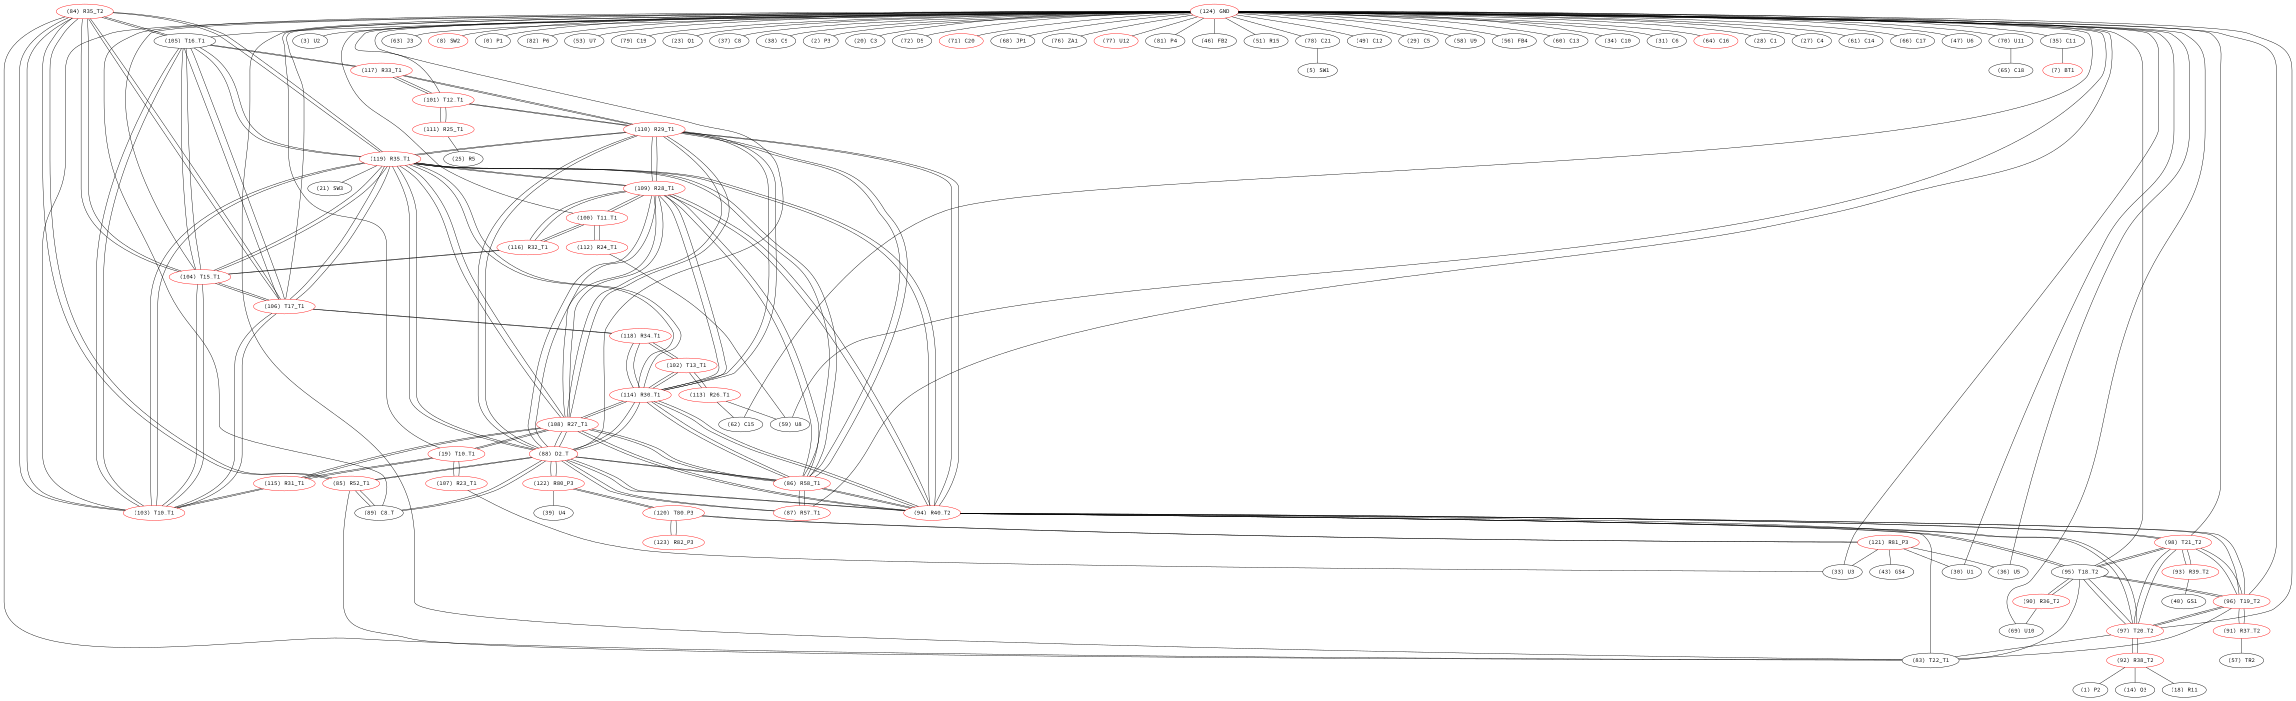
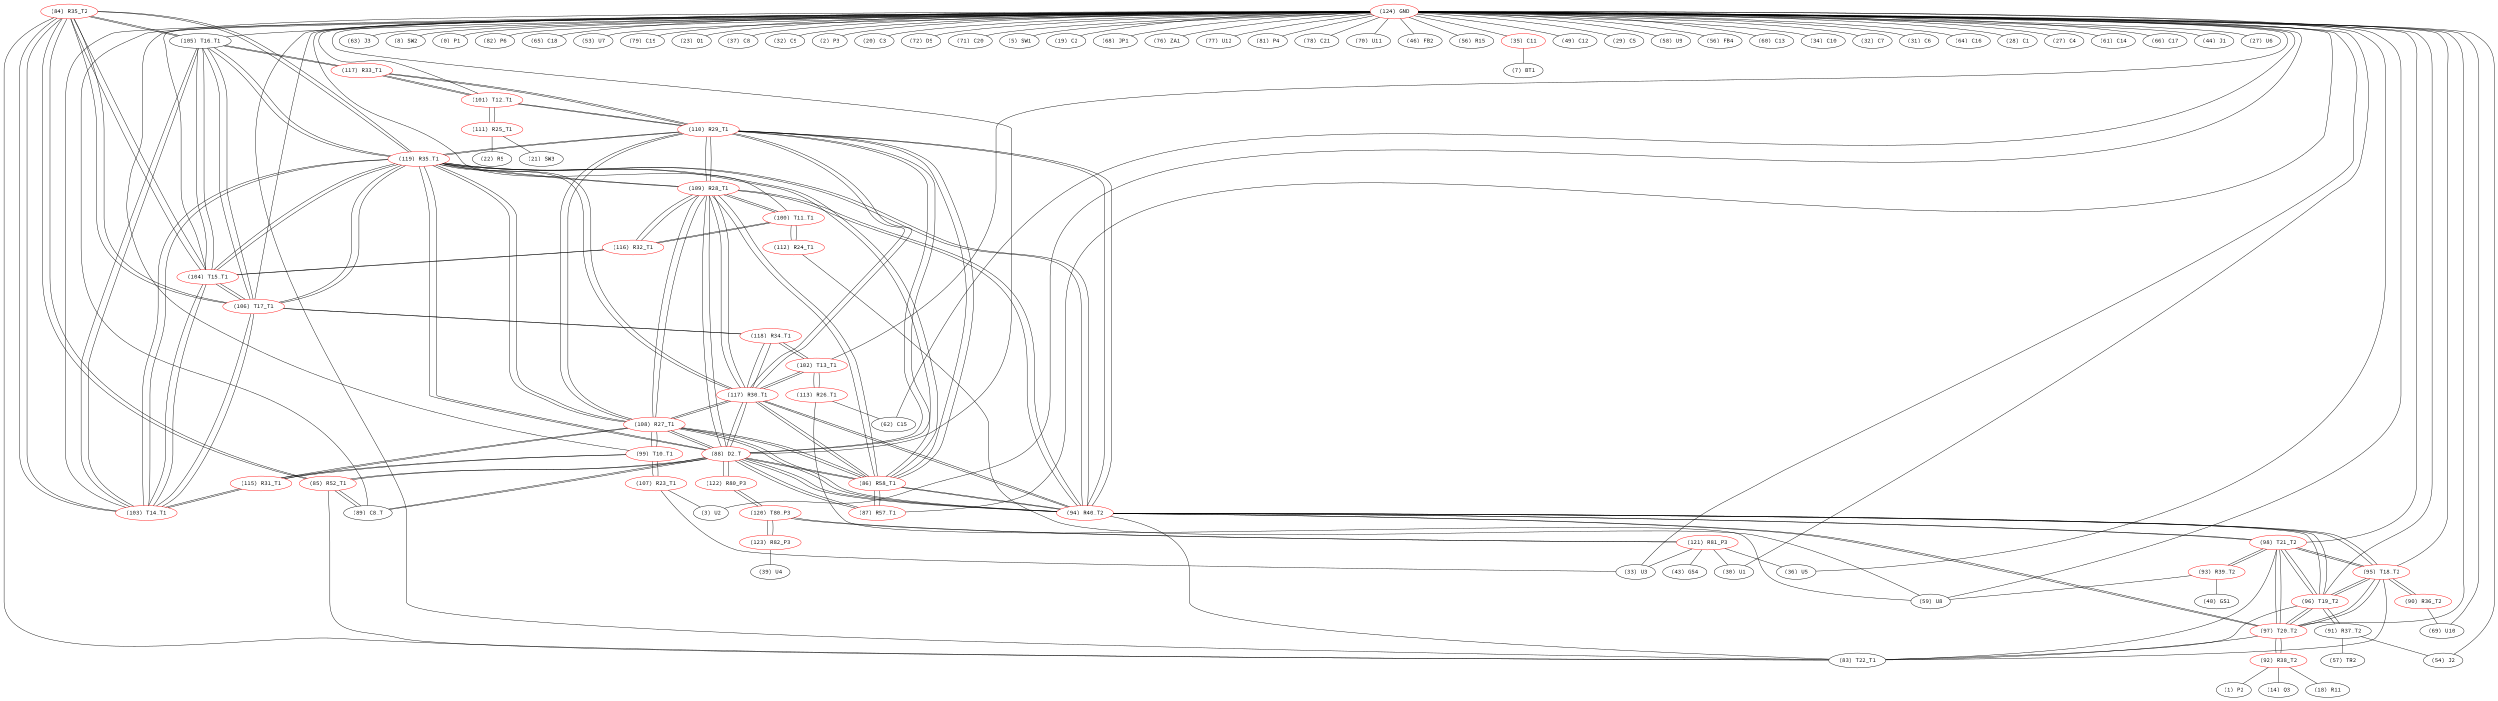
(448, 41) -> (406, 41)
(776, 41) -> (785, 41)
(961, 41) -> (970, 41)
none -> (1066, 41)
(1116, 41) -> (1219, 41)
(1266, 41) -> (1472, 41)
(1716, 41) -> (1968, 41)
none -> (1872, 41)
(1962, 41) -> (2261, 41)
(2063, 41) -> (1523, 41)
none -> (2214, 41)
(1318, 56) -> (1117, 25)
(2011, 56) -> (964, 14)
(2063, 70) -> (1523, 70)
none -> (1926, 76)
(463, 159) -> (492, 159)
(359, 174) -> (516, 144)
(640, 395) -> (747, 395)
(456, 454) -> (654, 454)
(554, 498) -> (770, 557)
none -> (684, 499)
(154, 513) -> (146, 513)
(2080, 572) -> (2381, 572)
none -> (2071, 588)
(2242, 631) -> (2343, 631)
none -> (2101, 645)
none -> (2443, 660)
